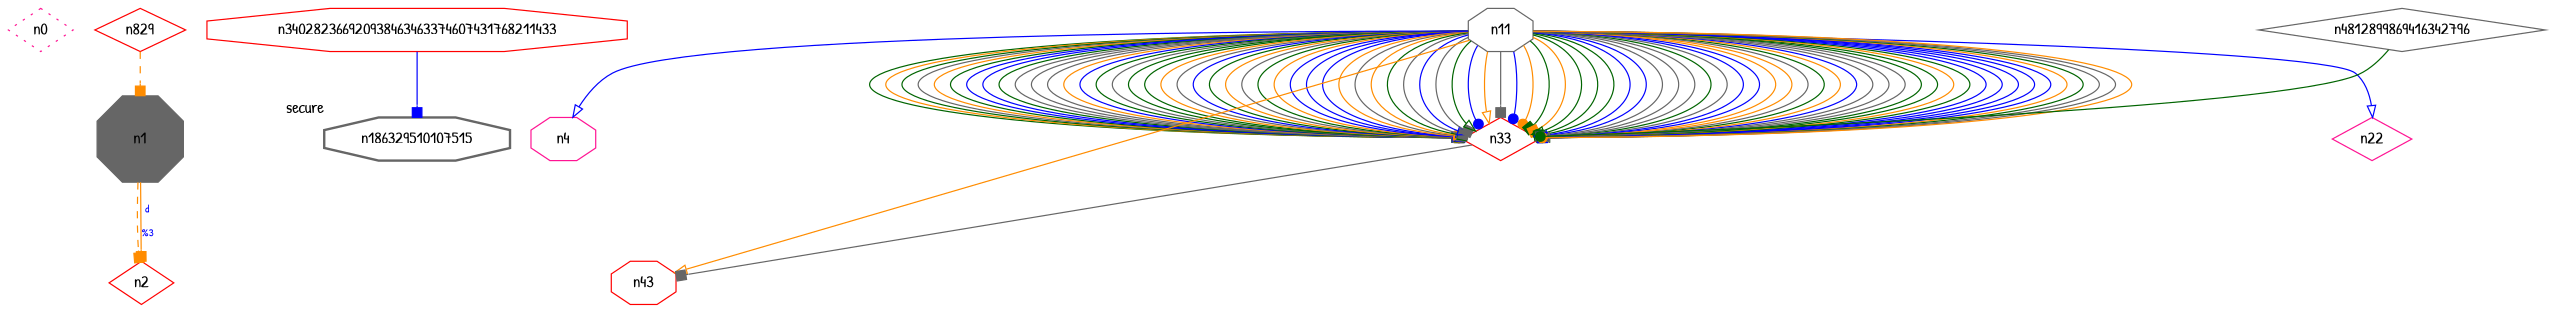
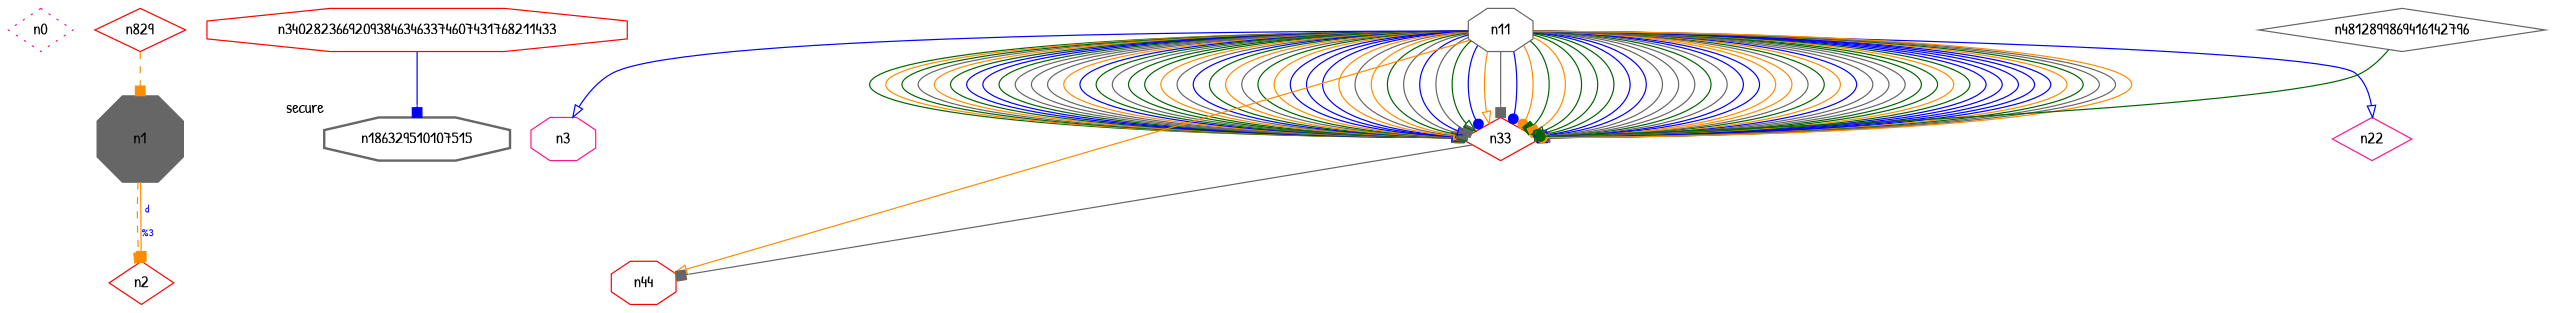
(2402, 30) -> (2402, 30)
(563, 139) -> (563, 139)
(644, 283) -> (644, 283)
